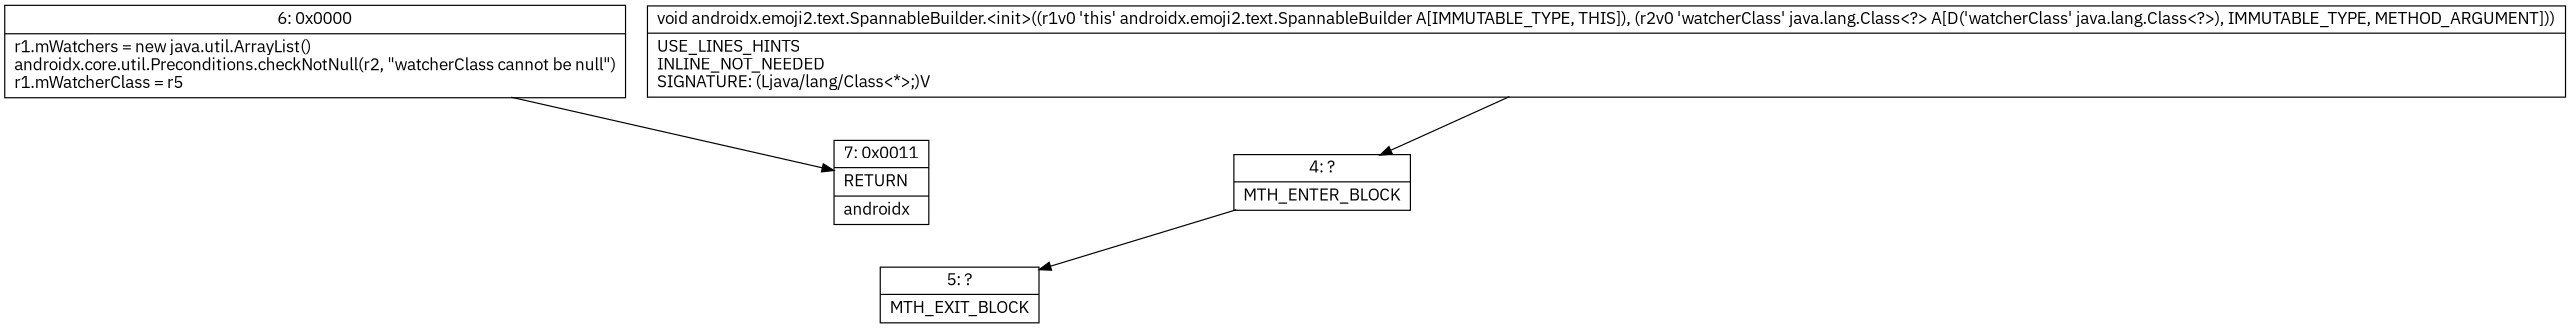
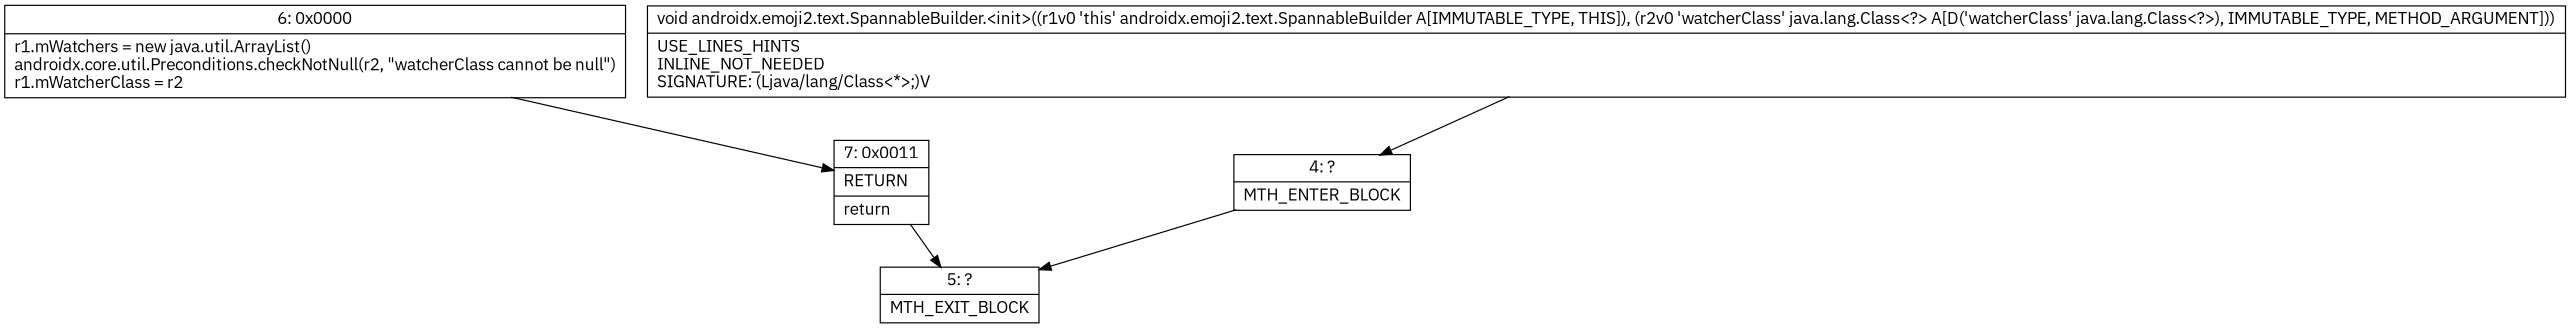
(99, 83) -> (99, 83)
(877, 210) -> (867, 210)
none -> (922, 241)
